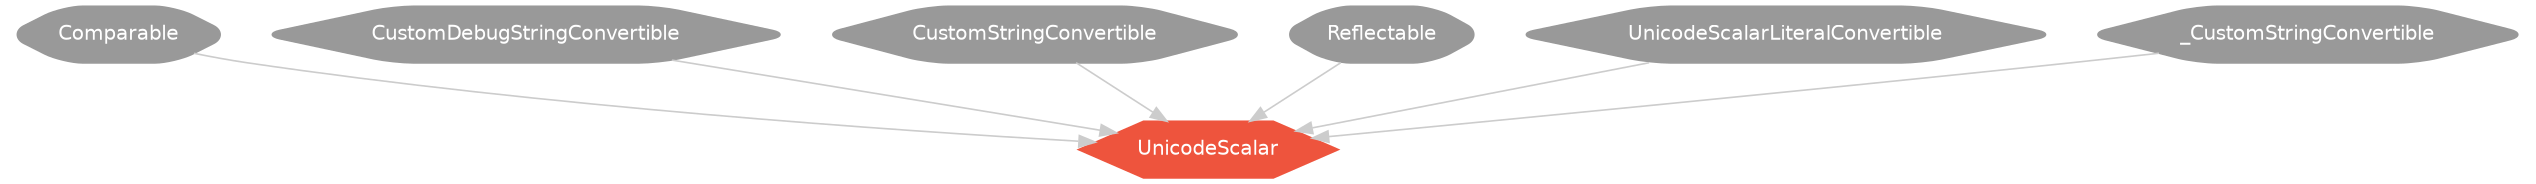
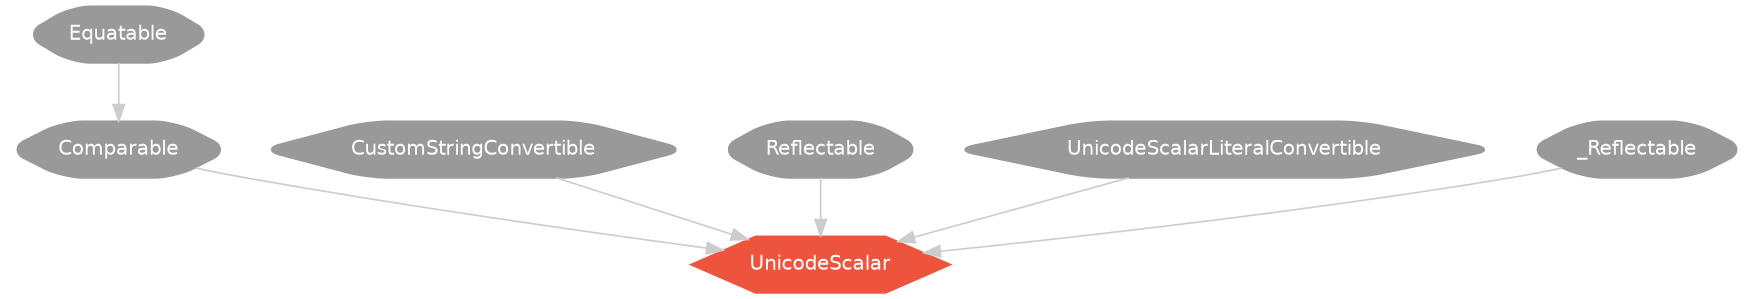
none -> (119, 35)
(526, 35) -> none
(2308, 35) -> (1637, 150)
